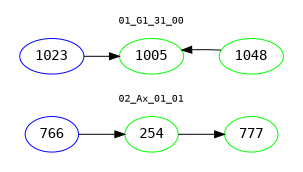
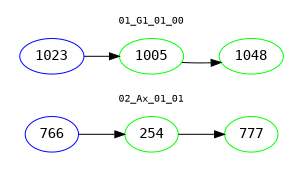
(152, 21) -> (152, 21)
(206, 50) -> (196, 63)
